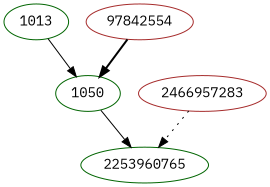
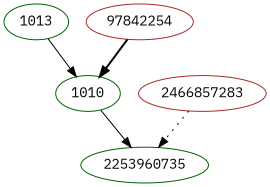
(140, 22) -> (140, 22)
(88, 93) -> (88, 93)
(202, 93) -> (202, 93)
(145, 165) -> (145, 165)
